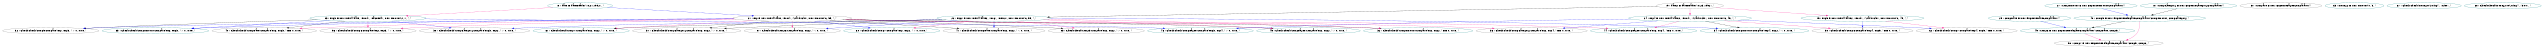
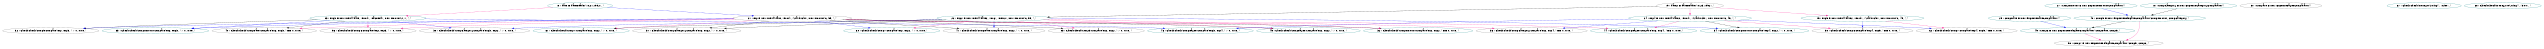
(2355, 6) -> none
(792, 31) -> none
